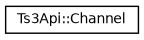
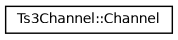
(72, 20) -> (89, 20)
